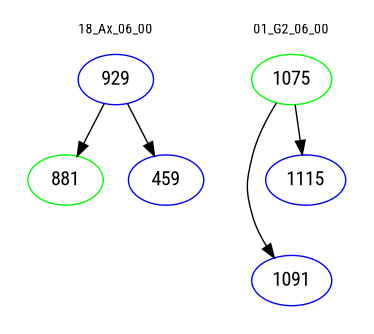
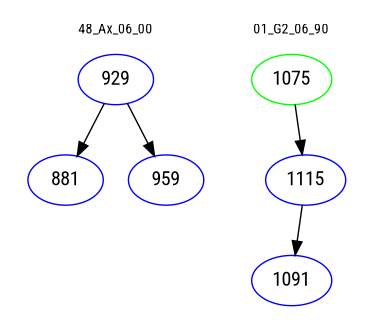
(116, 30) -> (116, 30)
(292, 30) -> (292, 30)
(249, 174) -> (300, 223)
(66, 180) -> (66, 180)
(166, 180) -> (166, 180)
